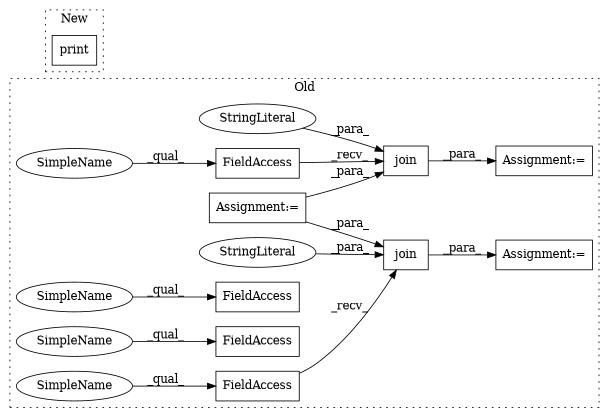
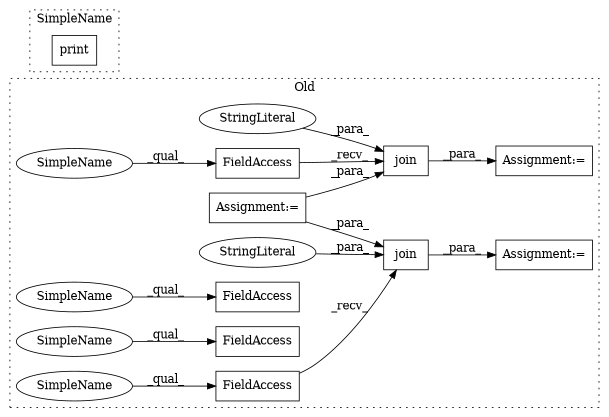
(74, 19) -> (74, 19)
